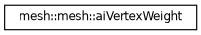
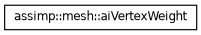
(101, 17) -> (101, 17)
